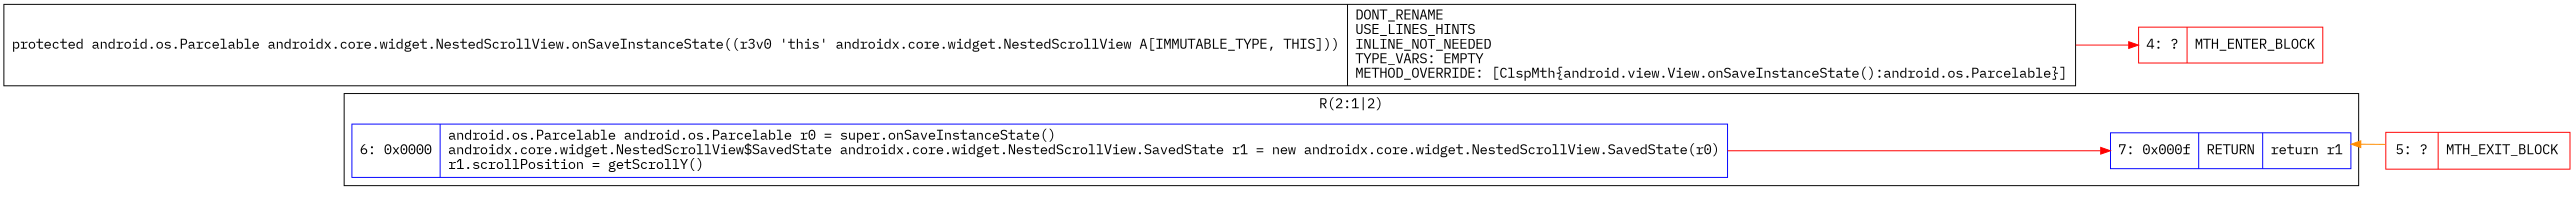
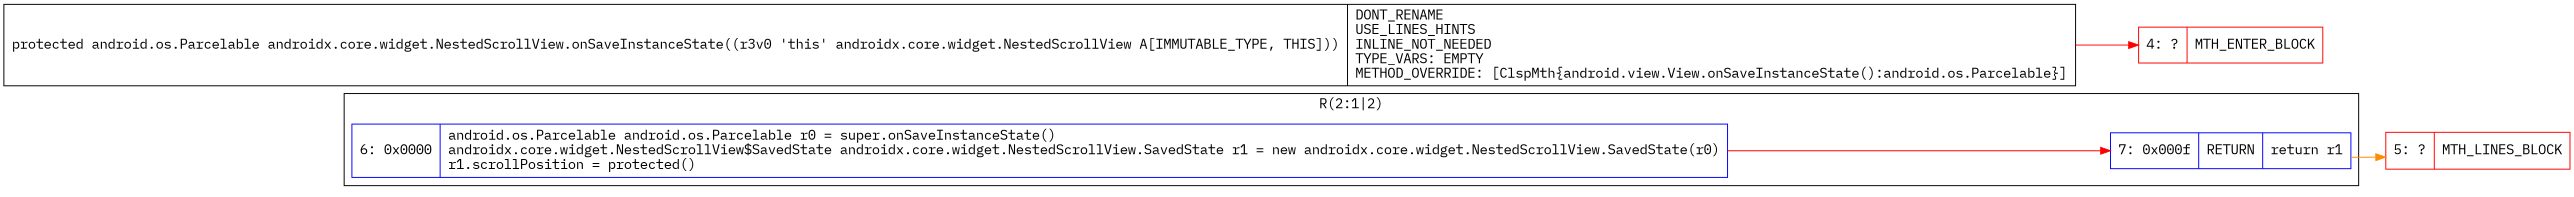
(2373, 144) -> (2365, 157)
(2502, 150) -> (2502, 150)
(576, 165) -> (572, 165)
